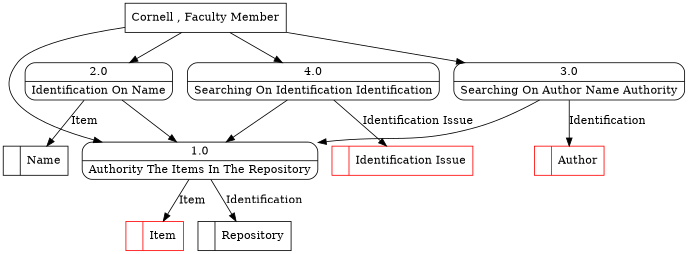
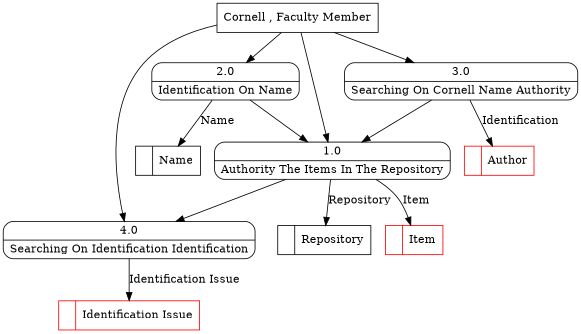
(569, 90) -> (461, 90)
(260, 119) -> (235, 199)
(85, 121) -> (218, 121)
(264, 200) -> (360, 200)
